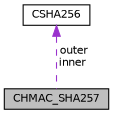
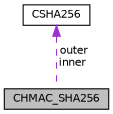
(57, 99) -> (57, 99)
